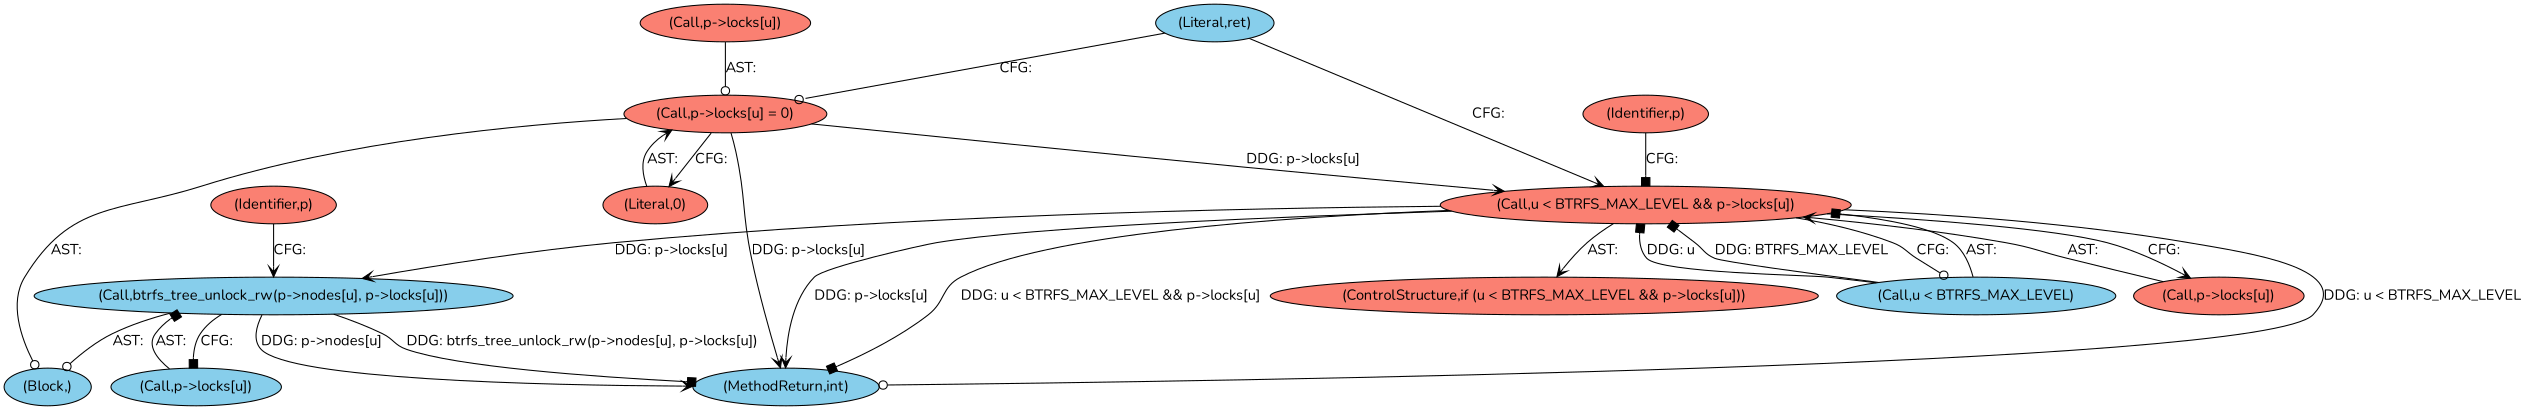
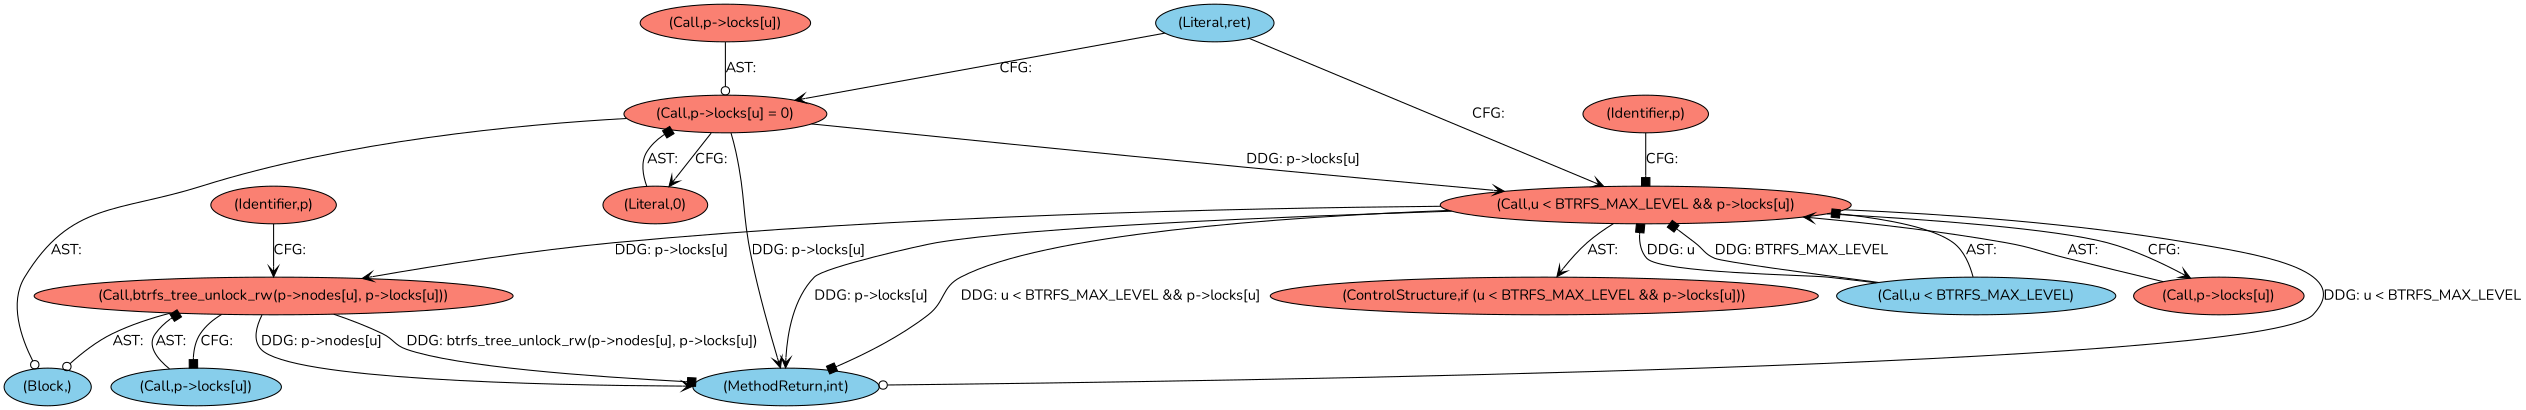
(985, 66) -> (985, 66)
(644, 158) -> (644, 158)
(1872, 236) -> none
(274, 296) -> (274, 296)
